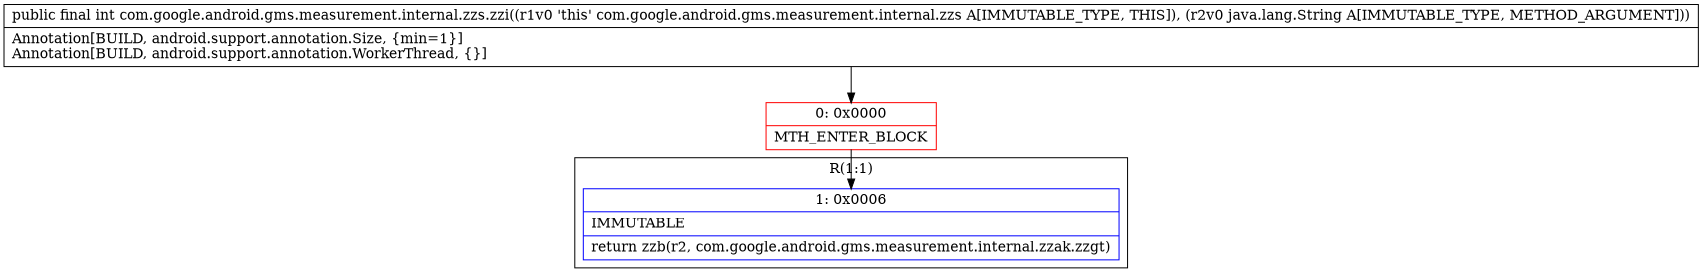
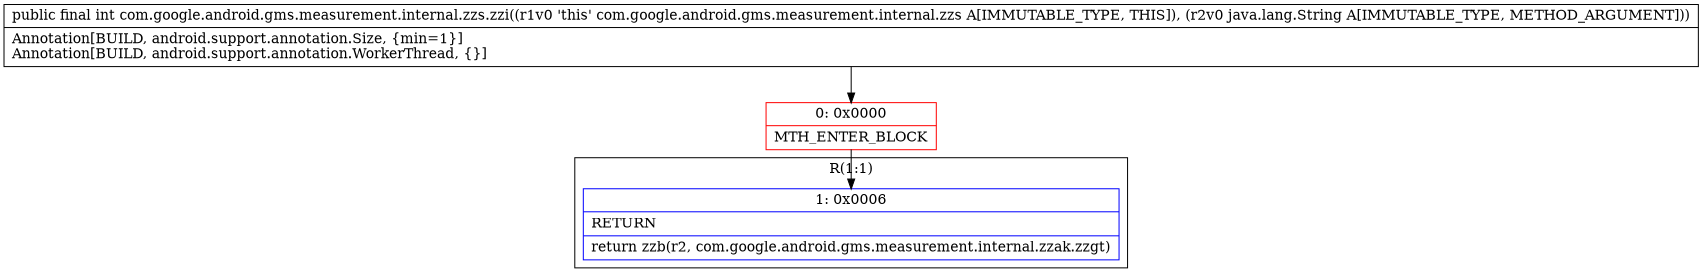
(638, 223) -> (624, 223)
